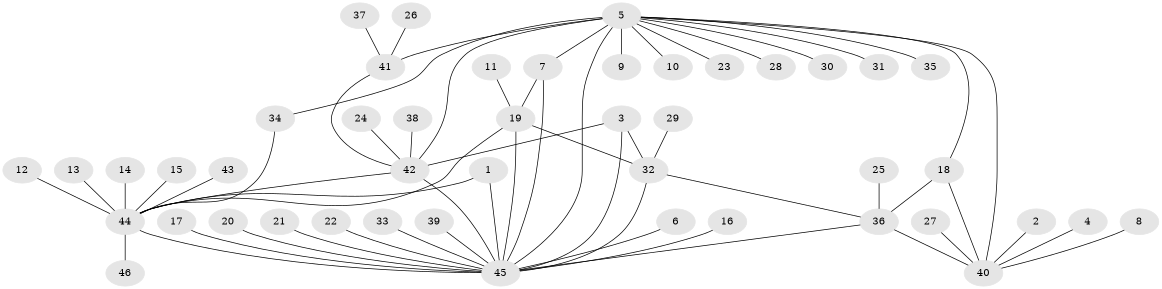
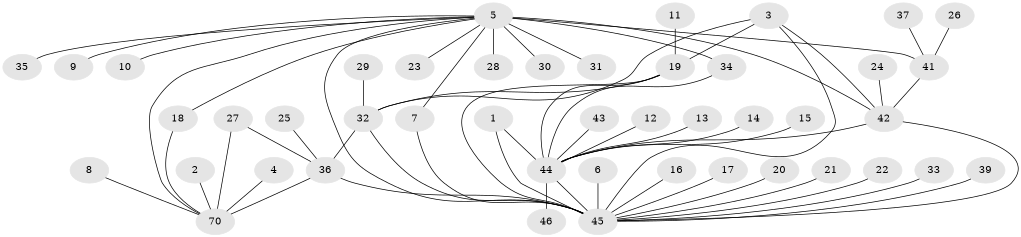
(529, 93) -> (722, 42)
(413, 119) -> none
(912, 196) -> (279, 145)
(984, 273) -> (215, 222)
